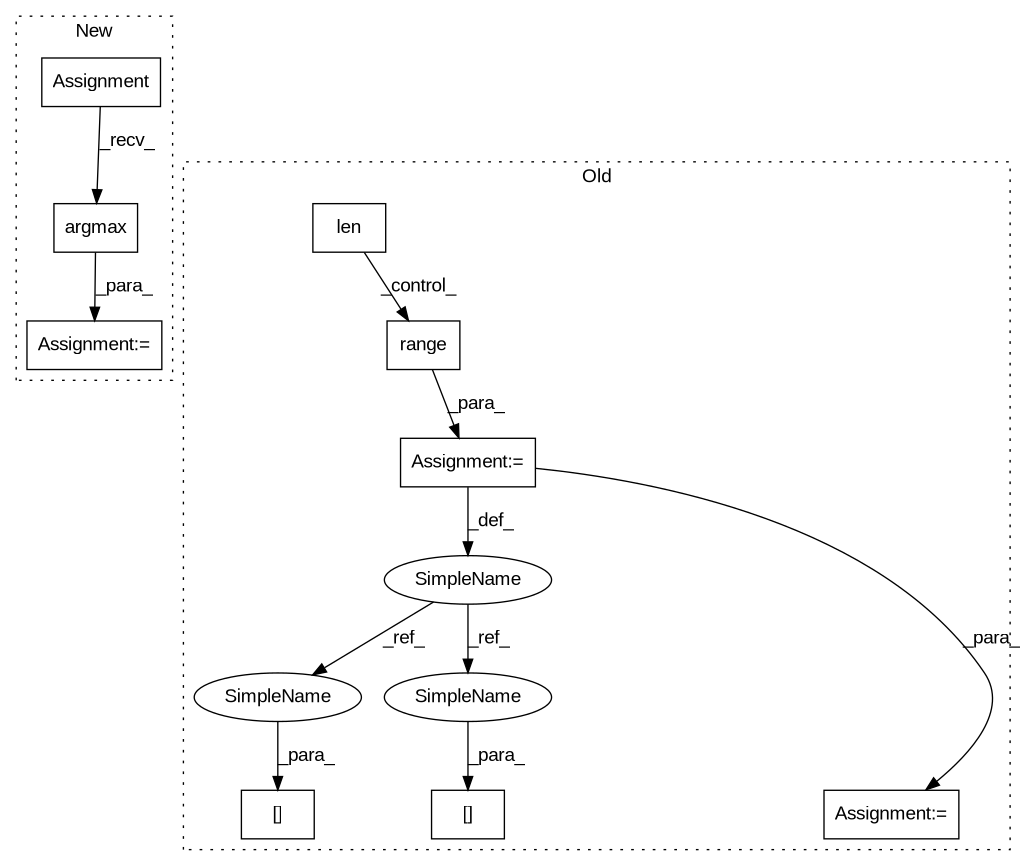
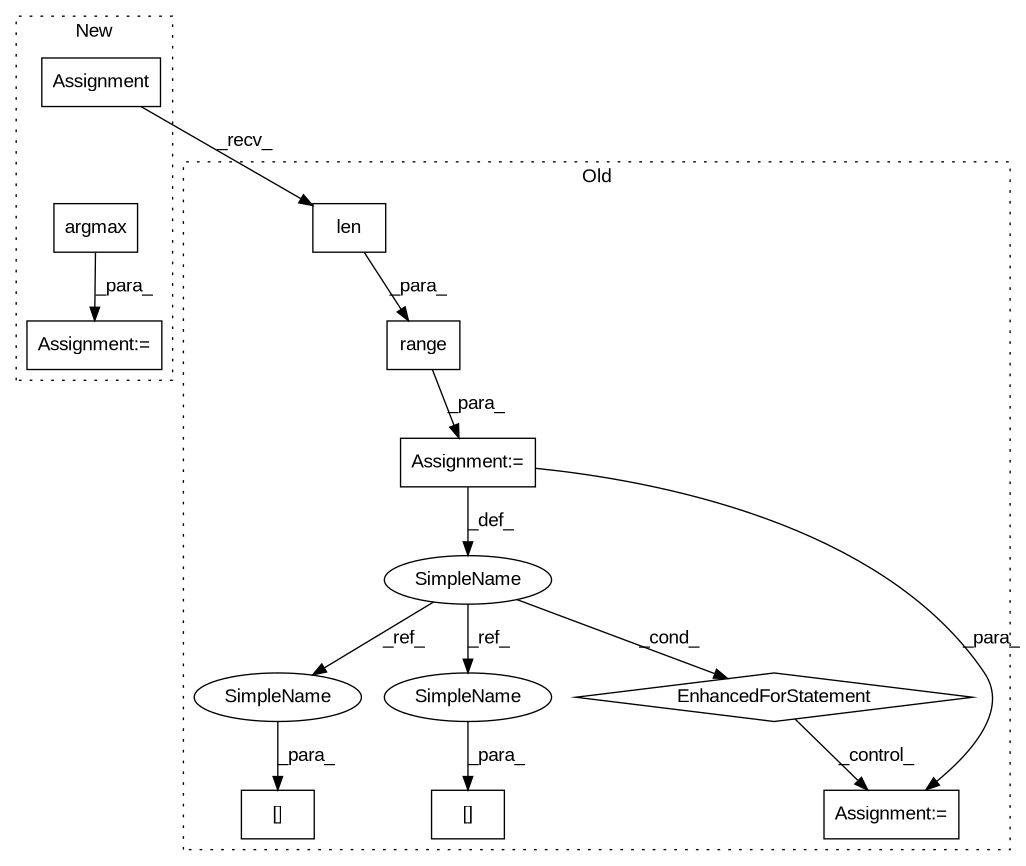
(99, 148) -> (221, 153)
(419, 287) -> (419, 287)
none -> (774, 697)
